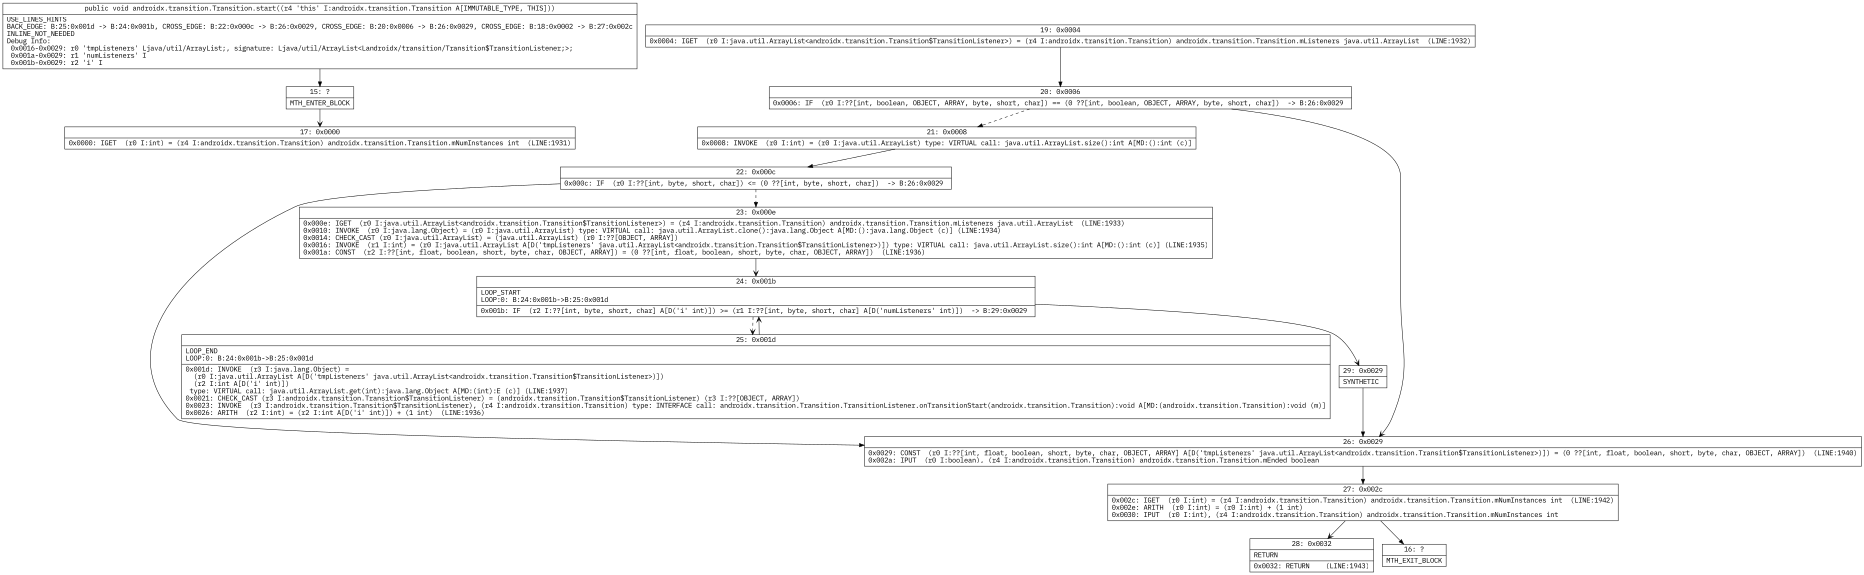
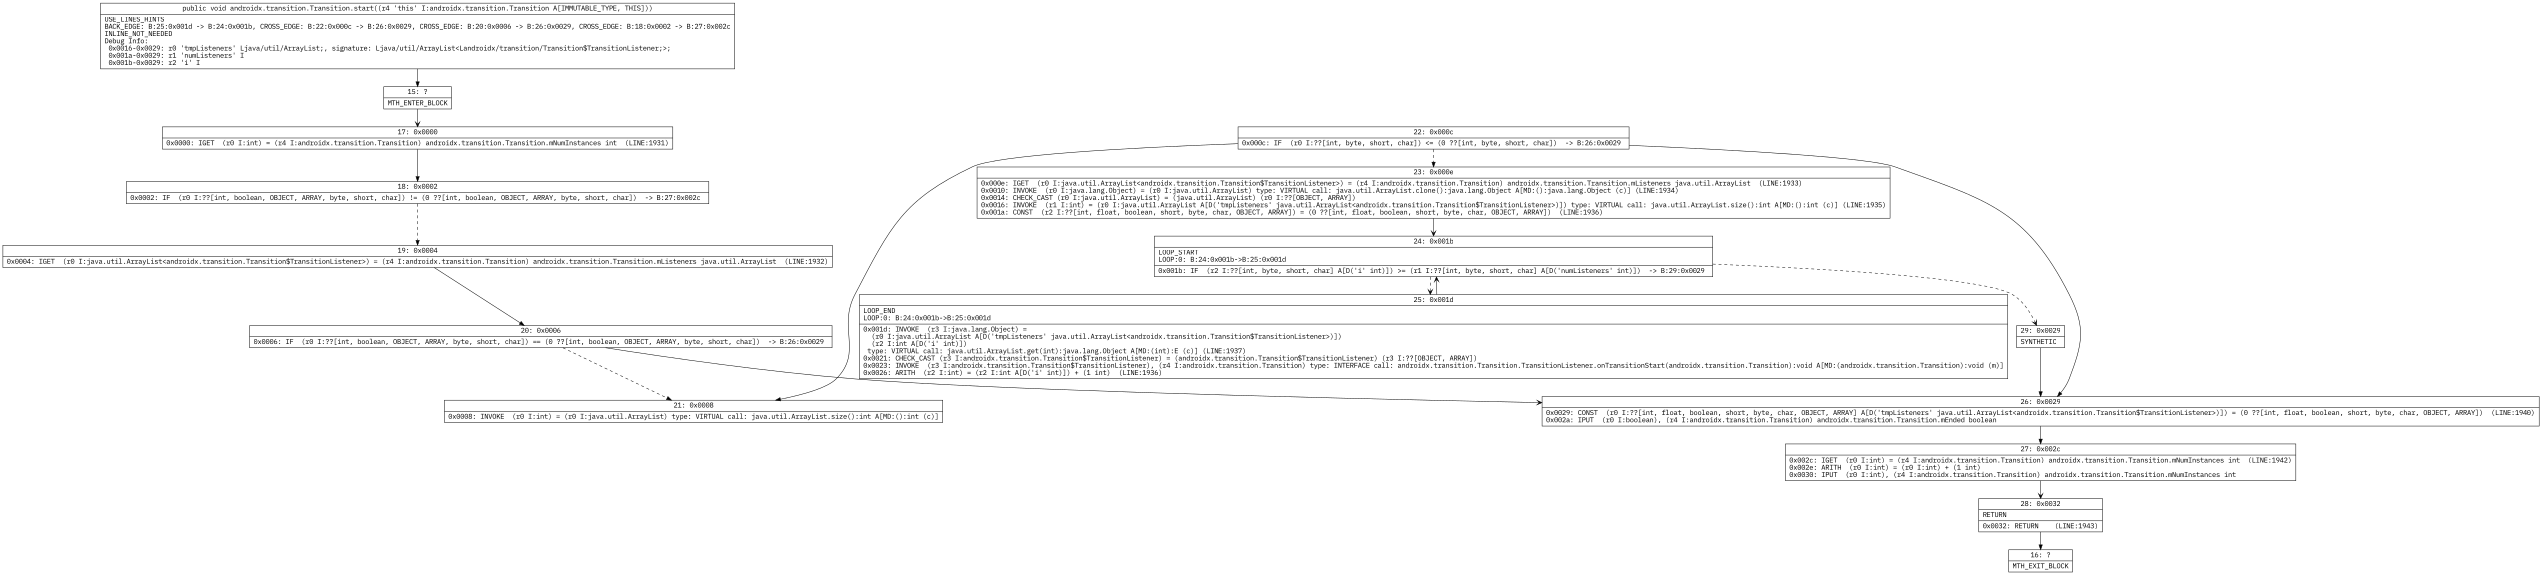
(854, 158) -> (946, 181)
none -> (418, 193)
(1203, 314) -> (1881, 274)
(1391, 531) -> (2041, 538)
